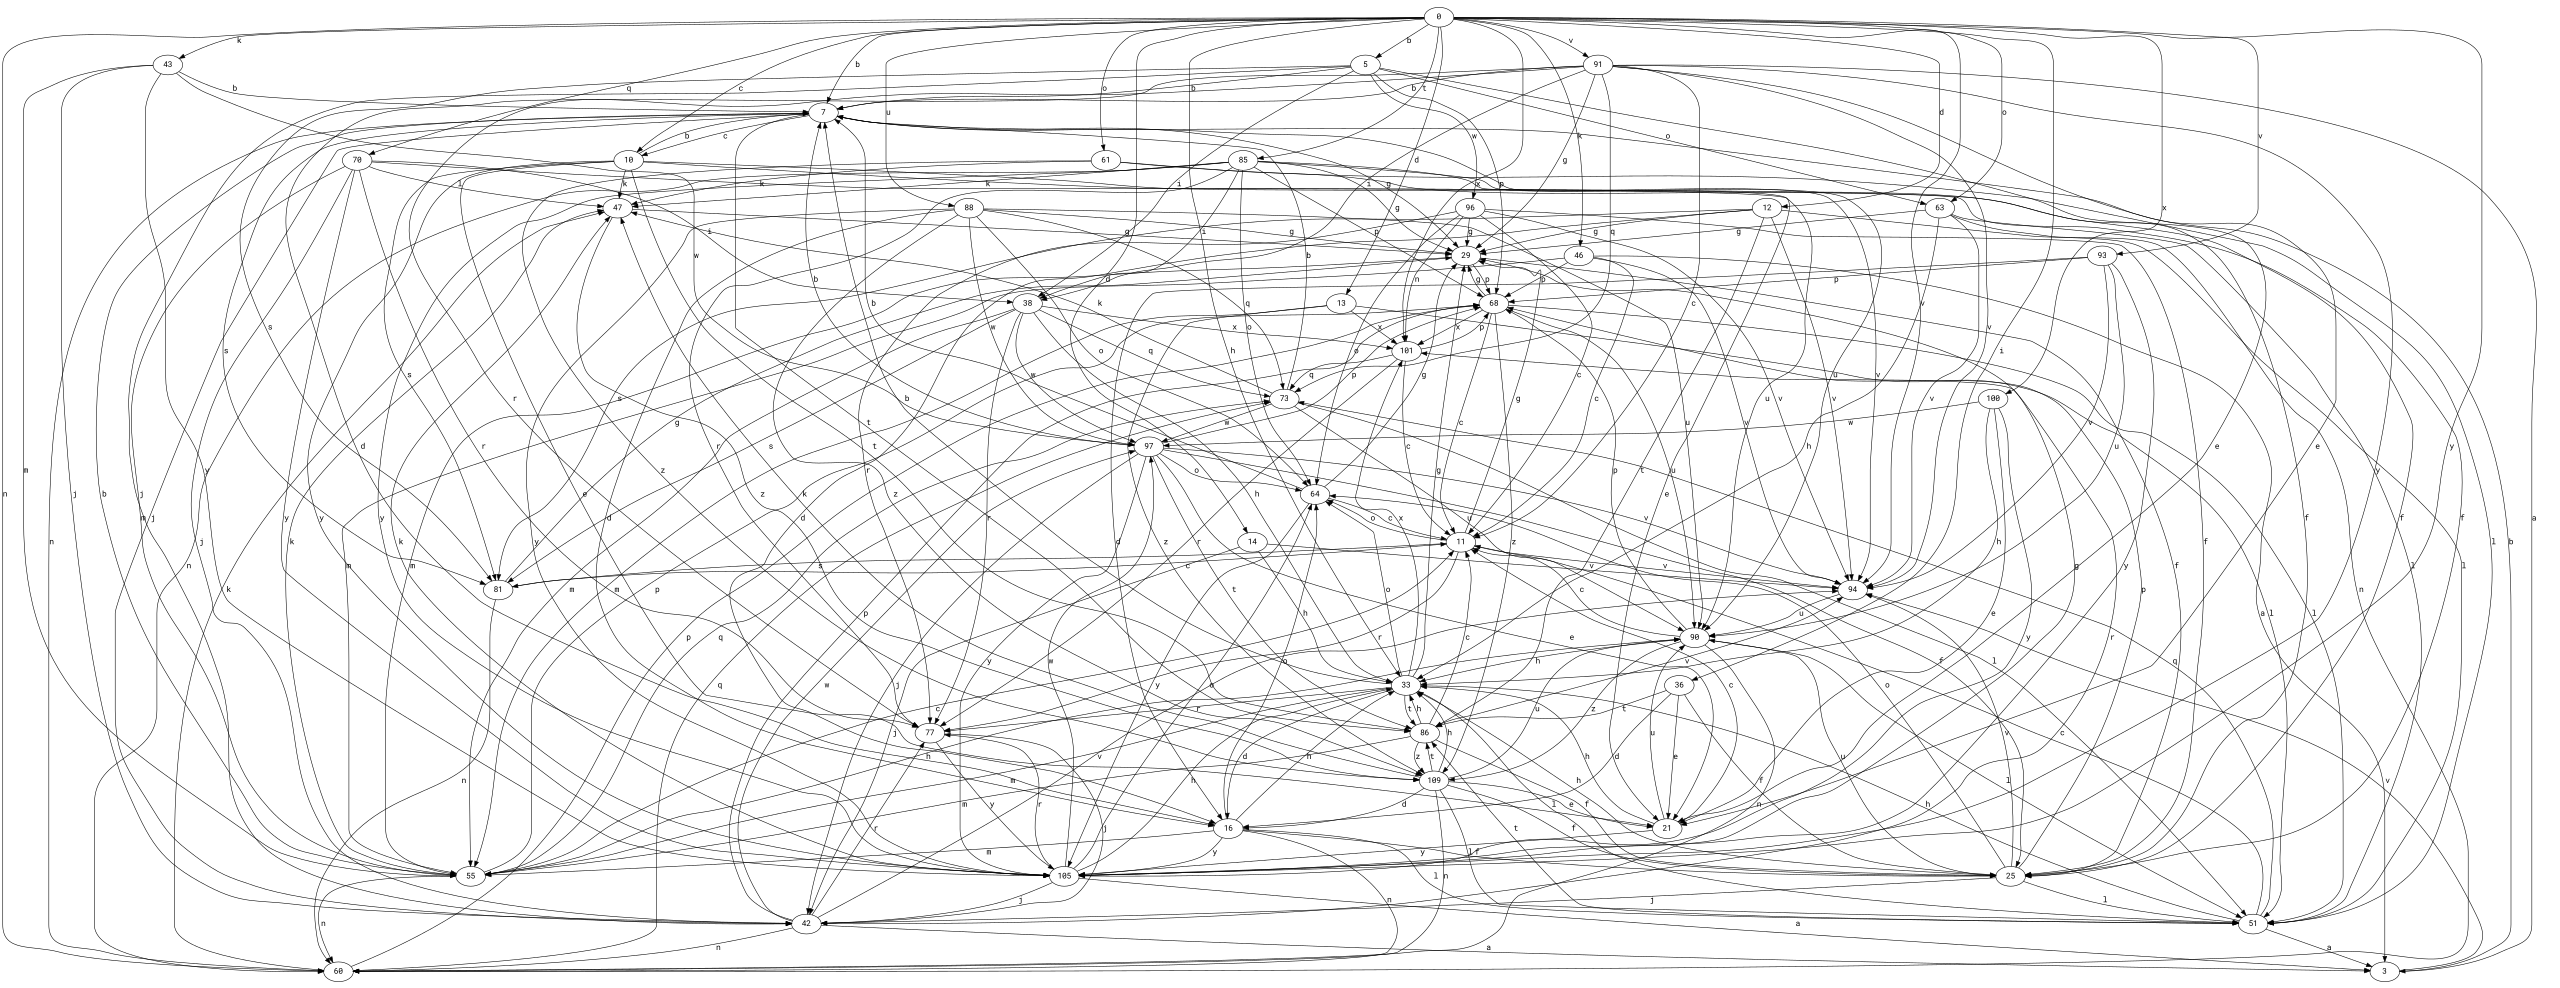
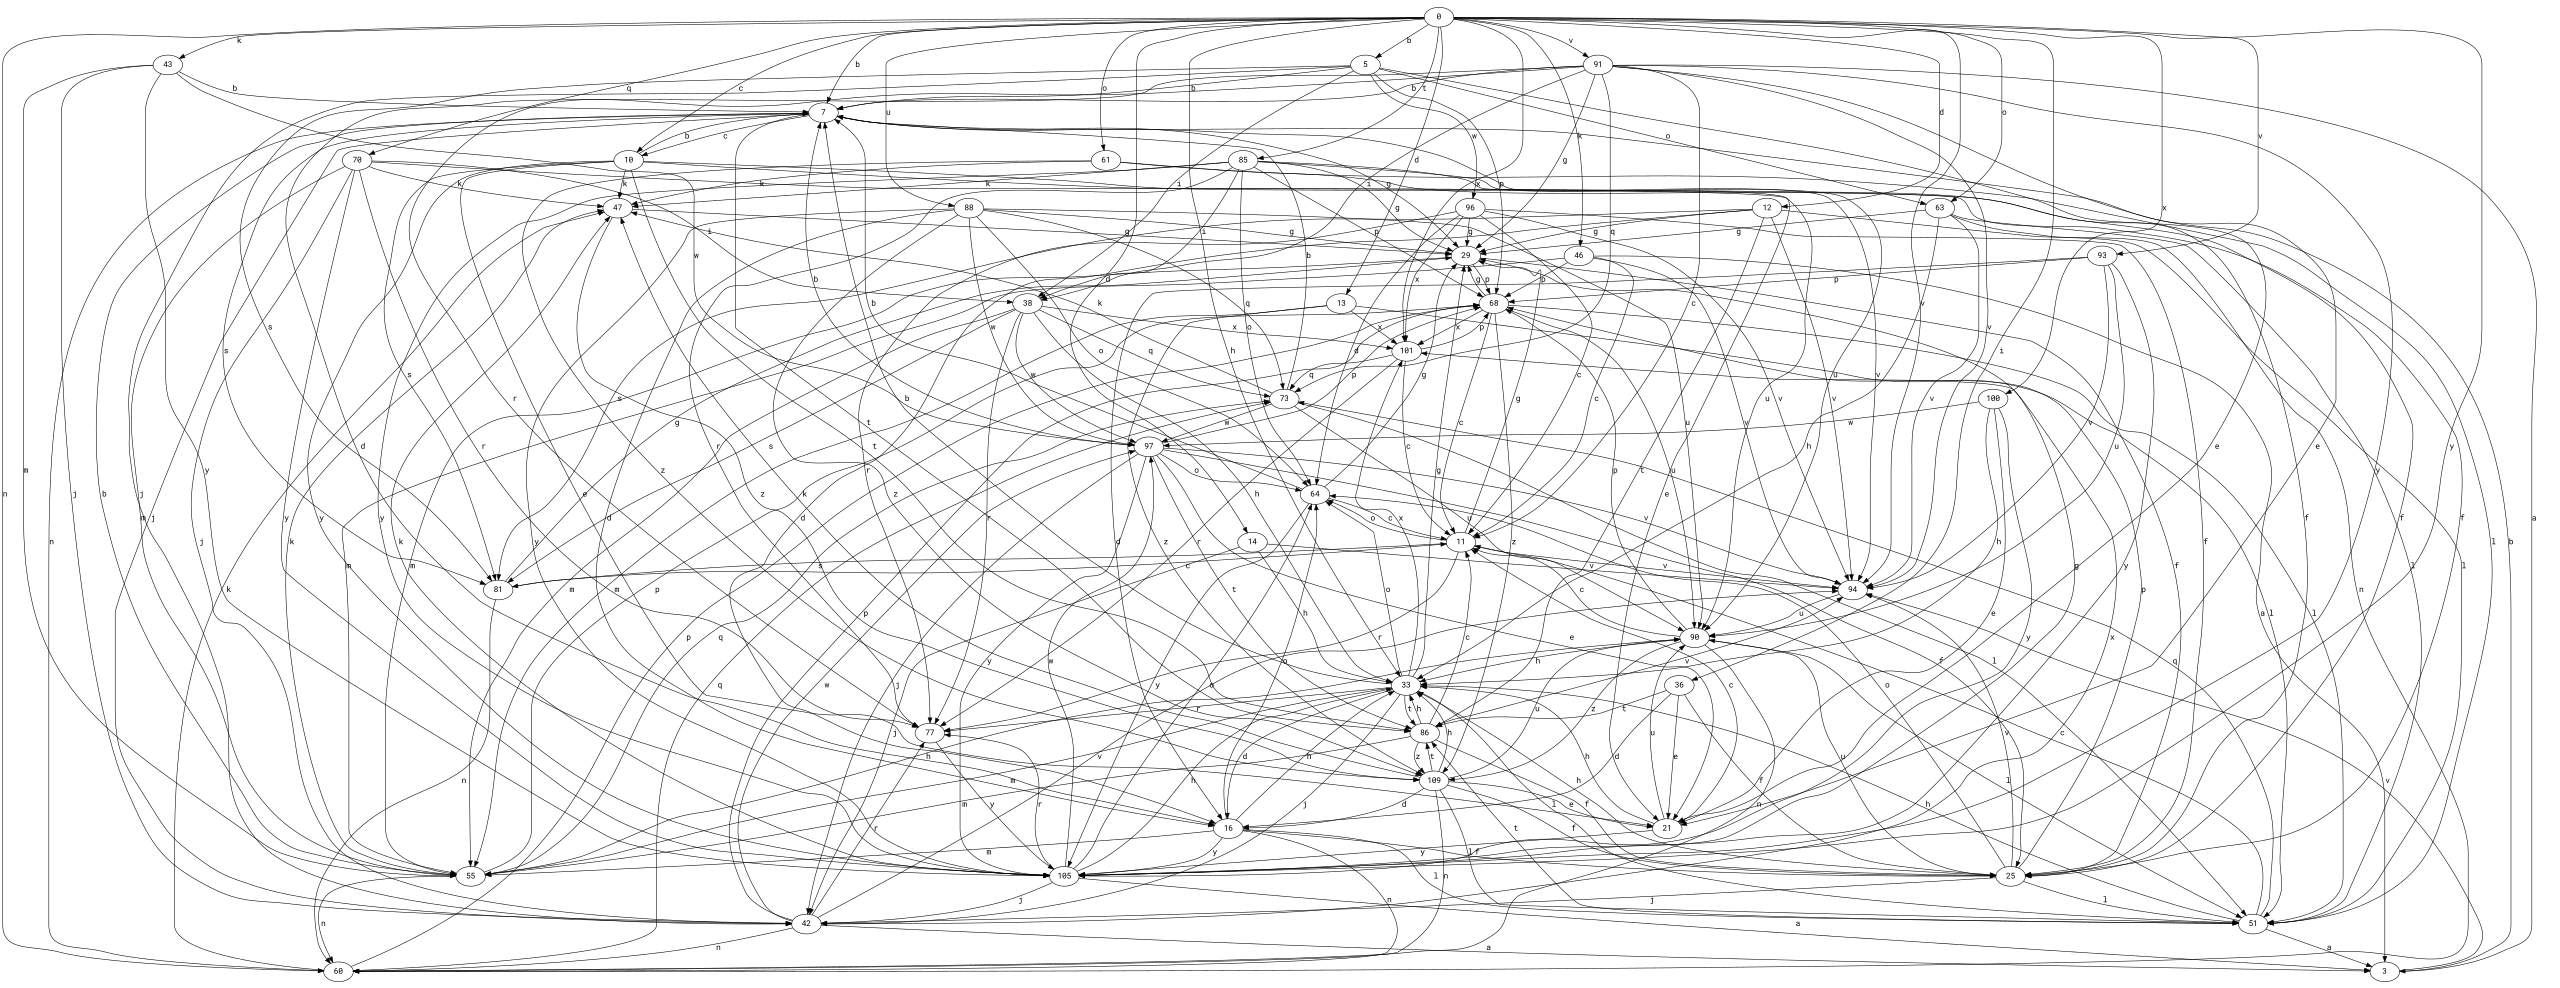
(460, 184) -> (460, 184)
(361, 275) -> none
(1417, 280) -> (1417, 280)
(1356, 351) -> (1356, 351)
(2112, 638) -> (2112, 638)
(939, 705) -> none
(1085, 885) -> (1131, 887)
